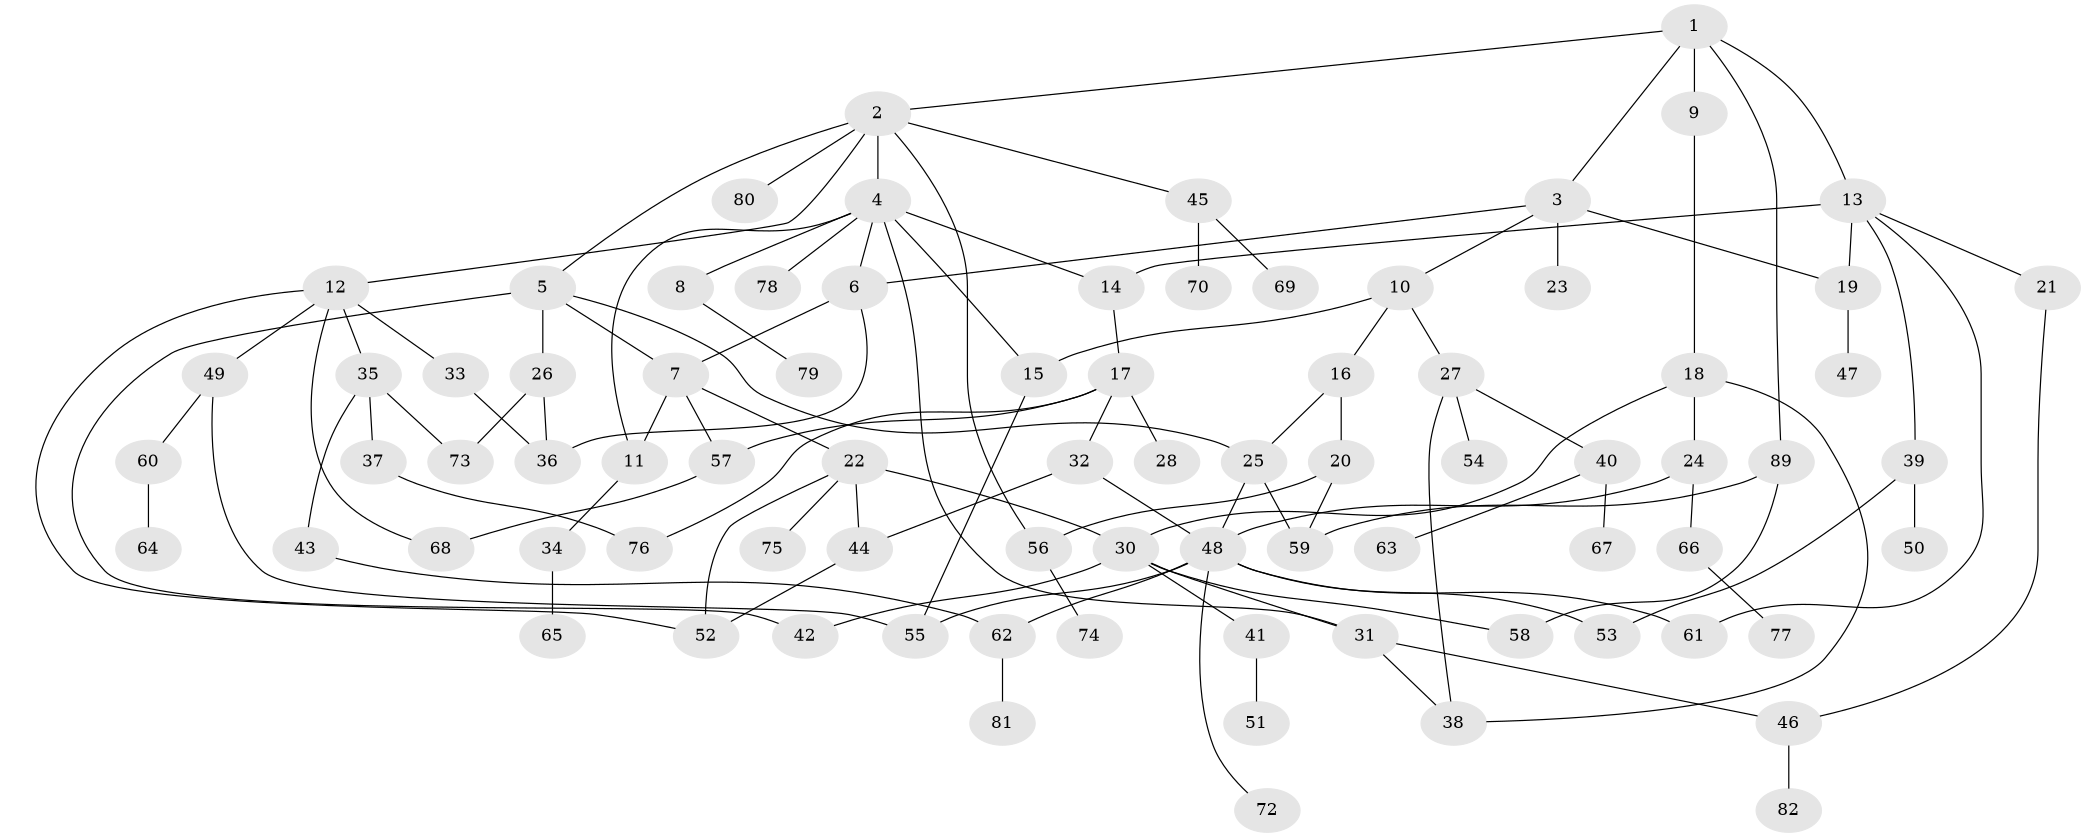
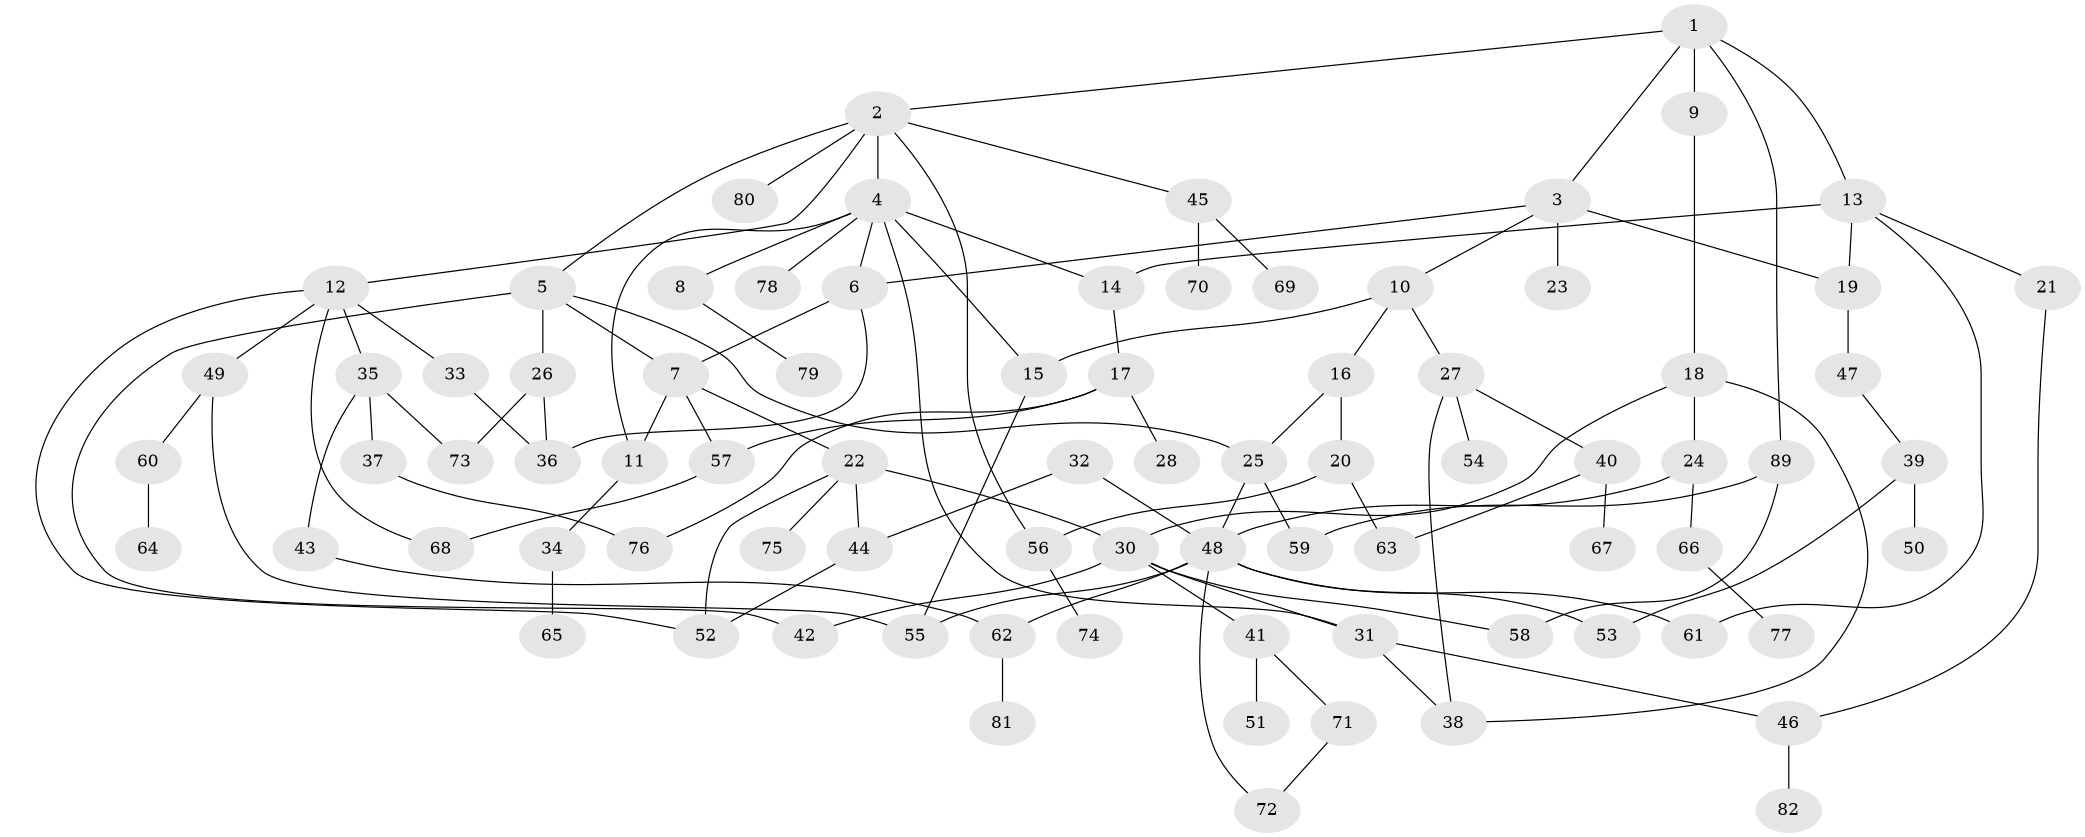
(1906, 326) -> (1881, 419)
(1102, 416) -> none
(1321, 505) -> (1361, 500)
none -> (1344, 723)
